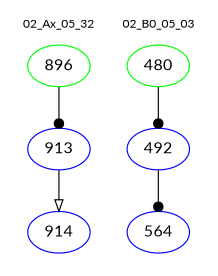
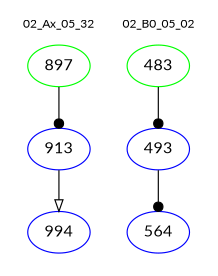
(159, 25) -> (159, 25)
(59, 66) -> (59, 66)
(158, 66) -> (158, 66)
(158, 149) -> (158, 149)
(59, 232) -> (59, 232)
